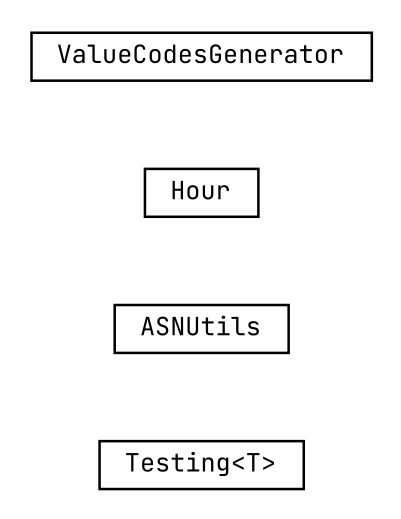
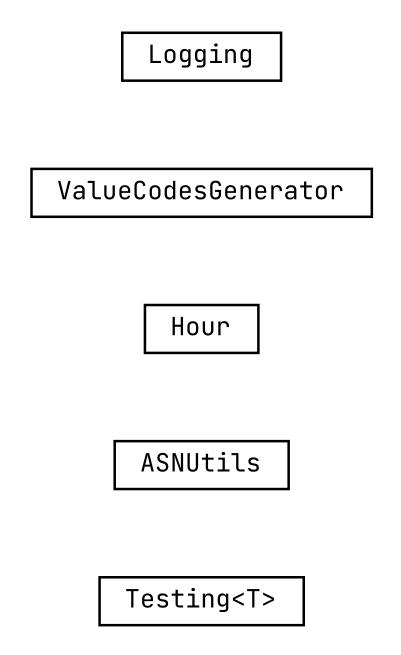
none -> (200, 55)
